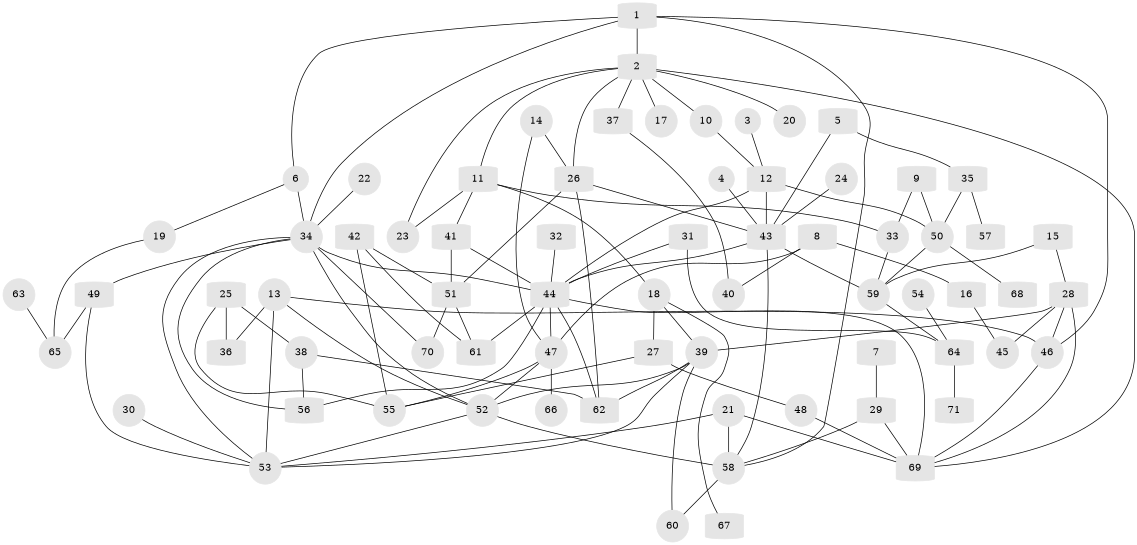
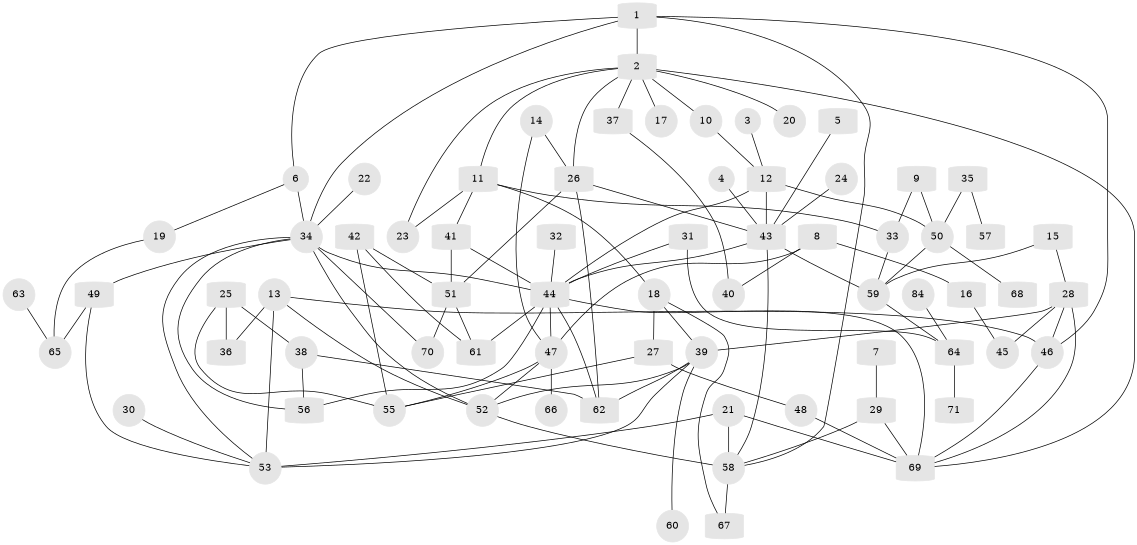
(904, 150) -> none
(918, 295) -> (918, 295)
(374, 439) -> none
(701, 497) -> (726, 499)
